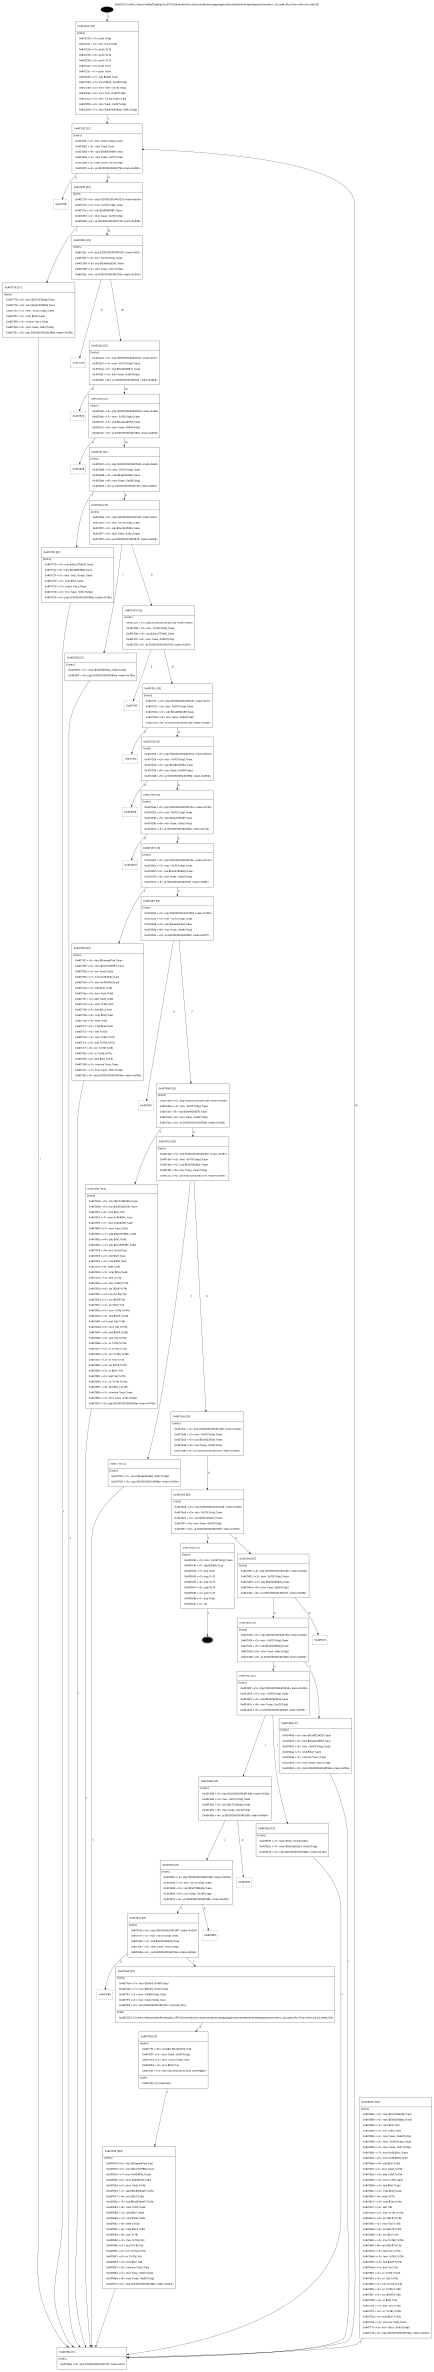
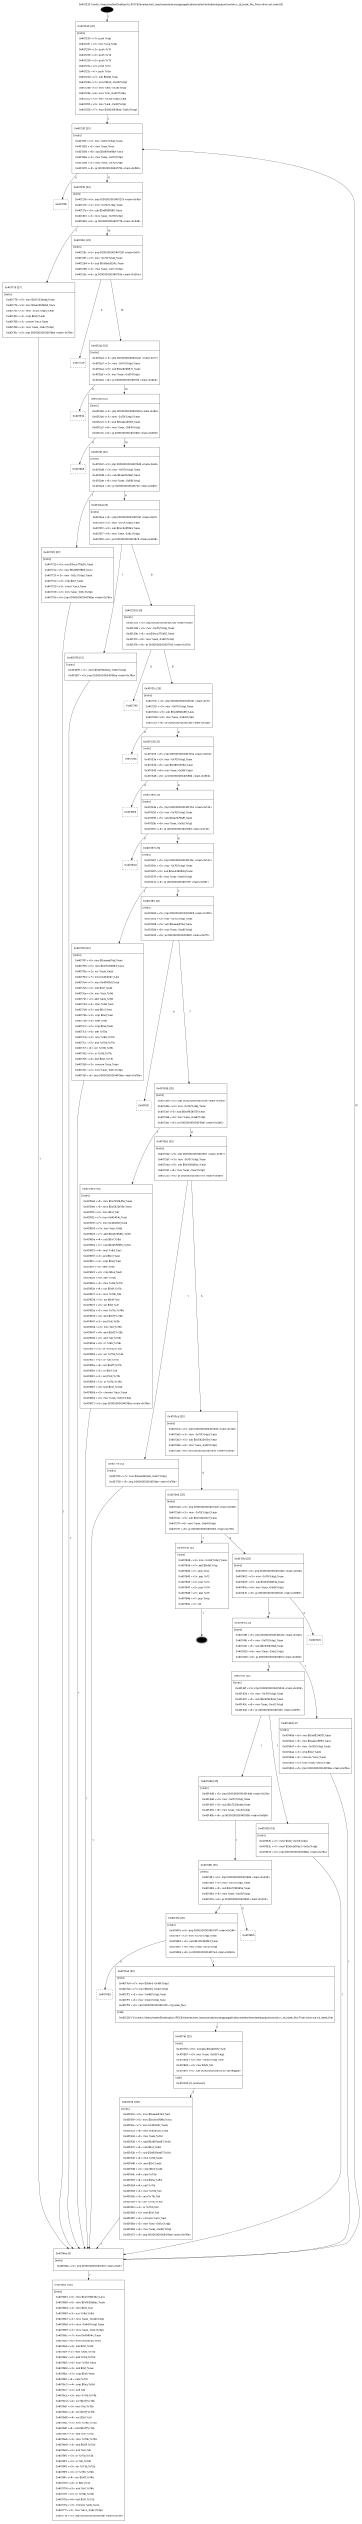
(244, 1882) -> none
(301, 2351) -> (89, 2275)
